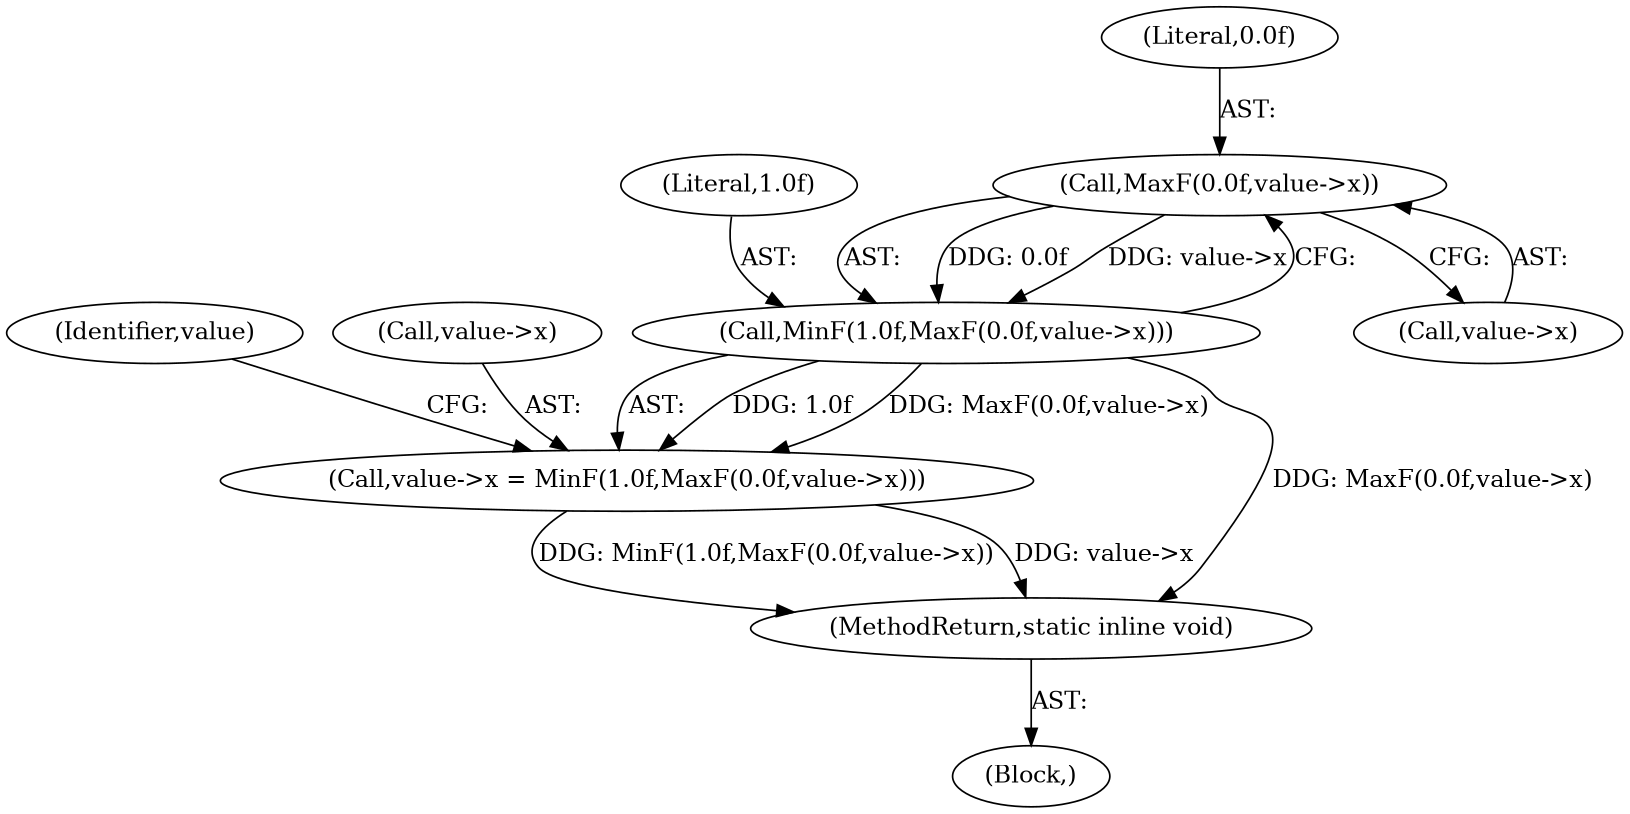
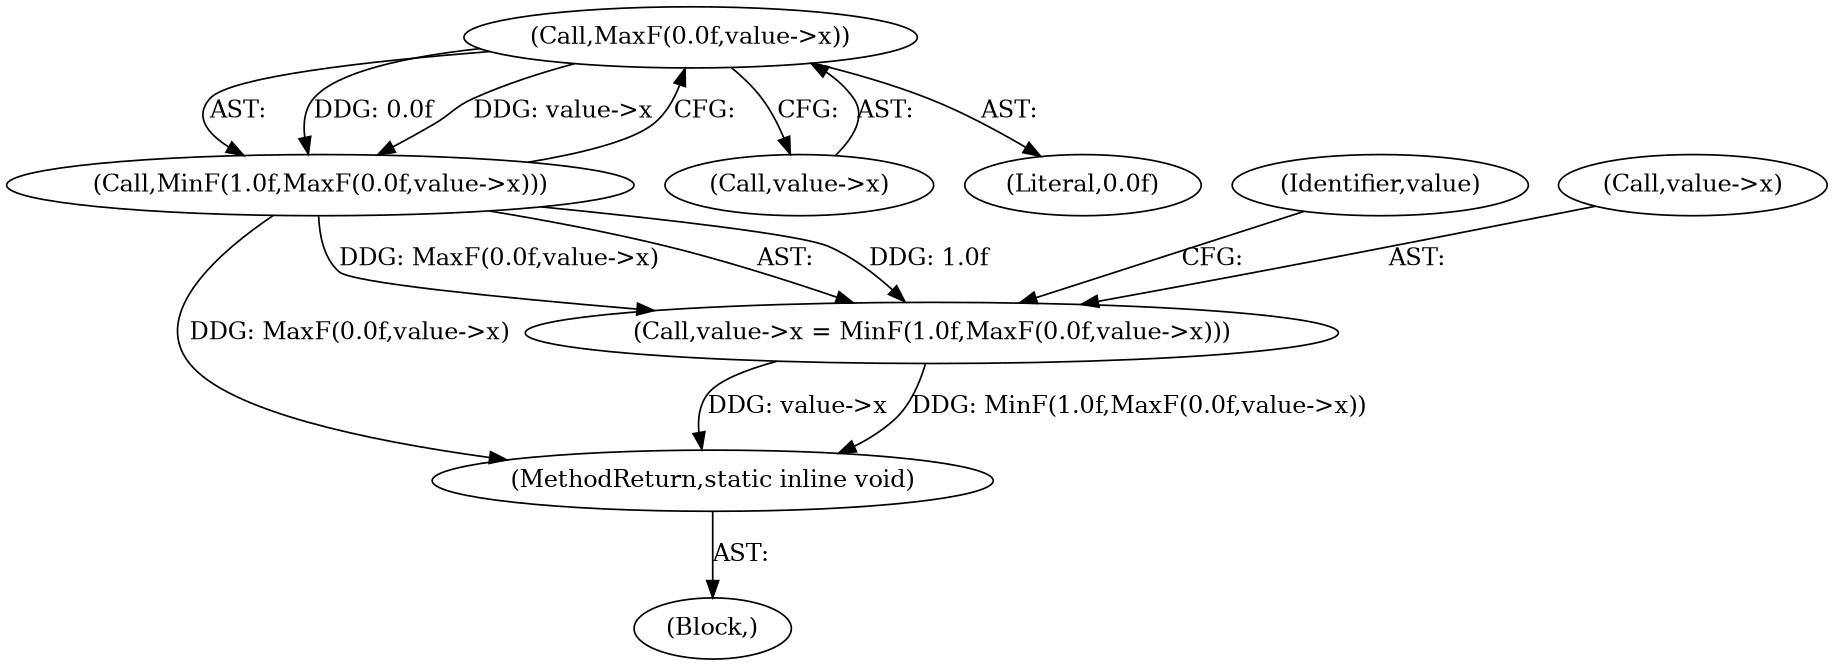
(1220, 103) -> (923, 96)
(739, 185) -> none
